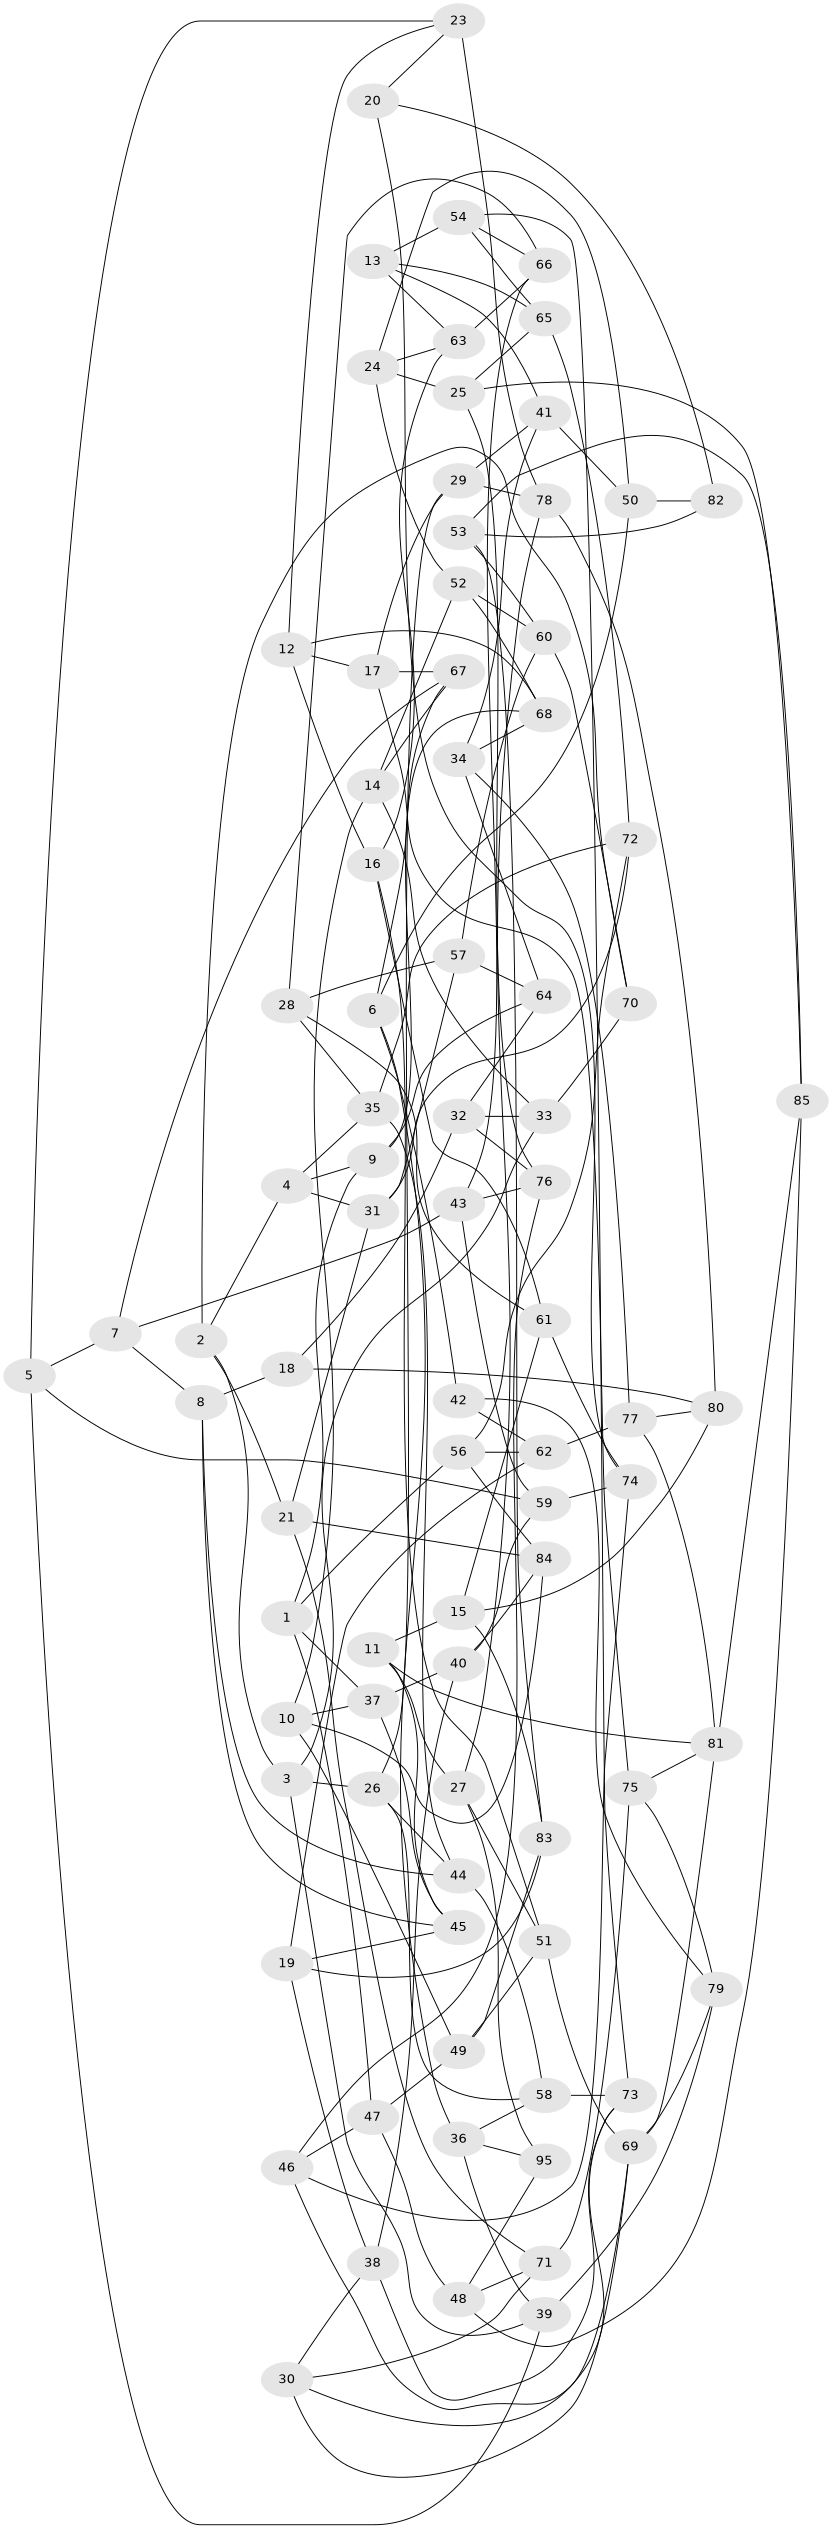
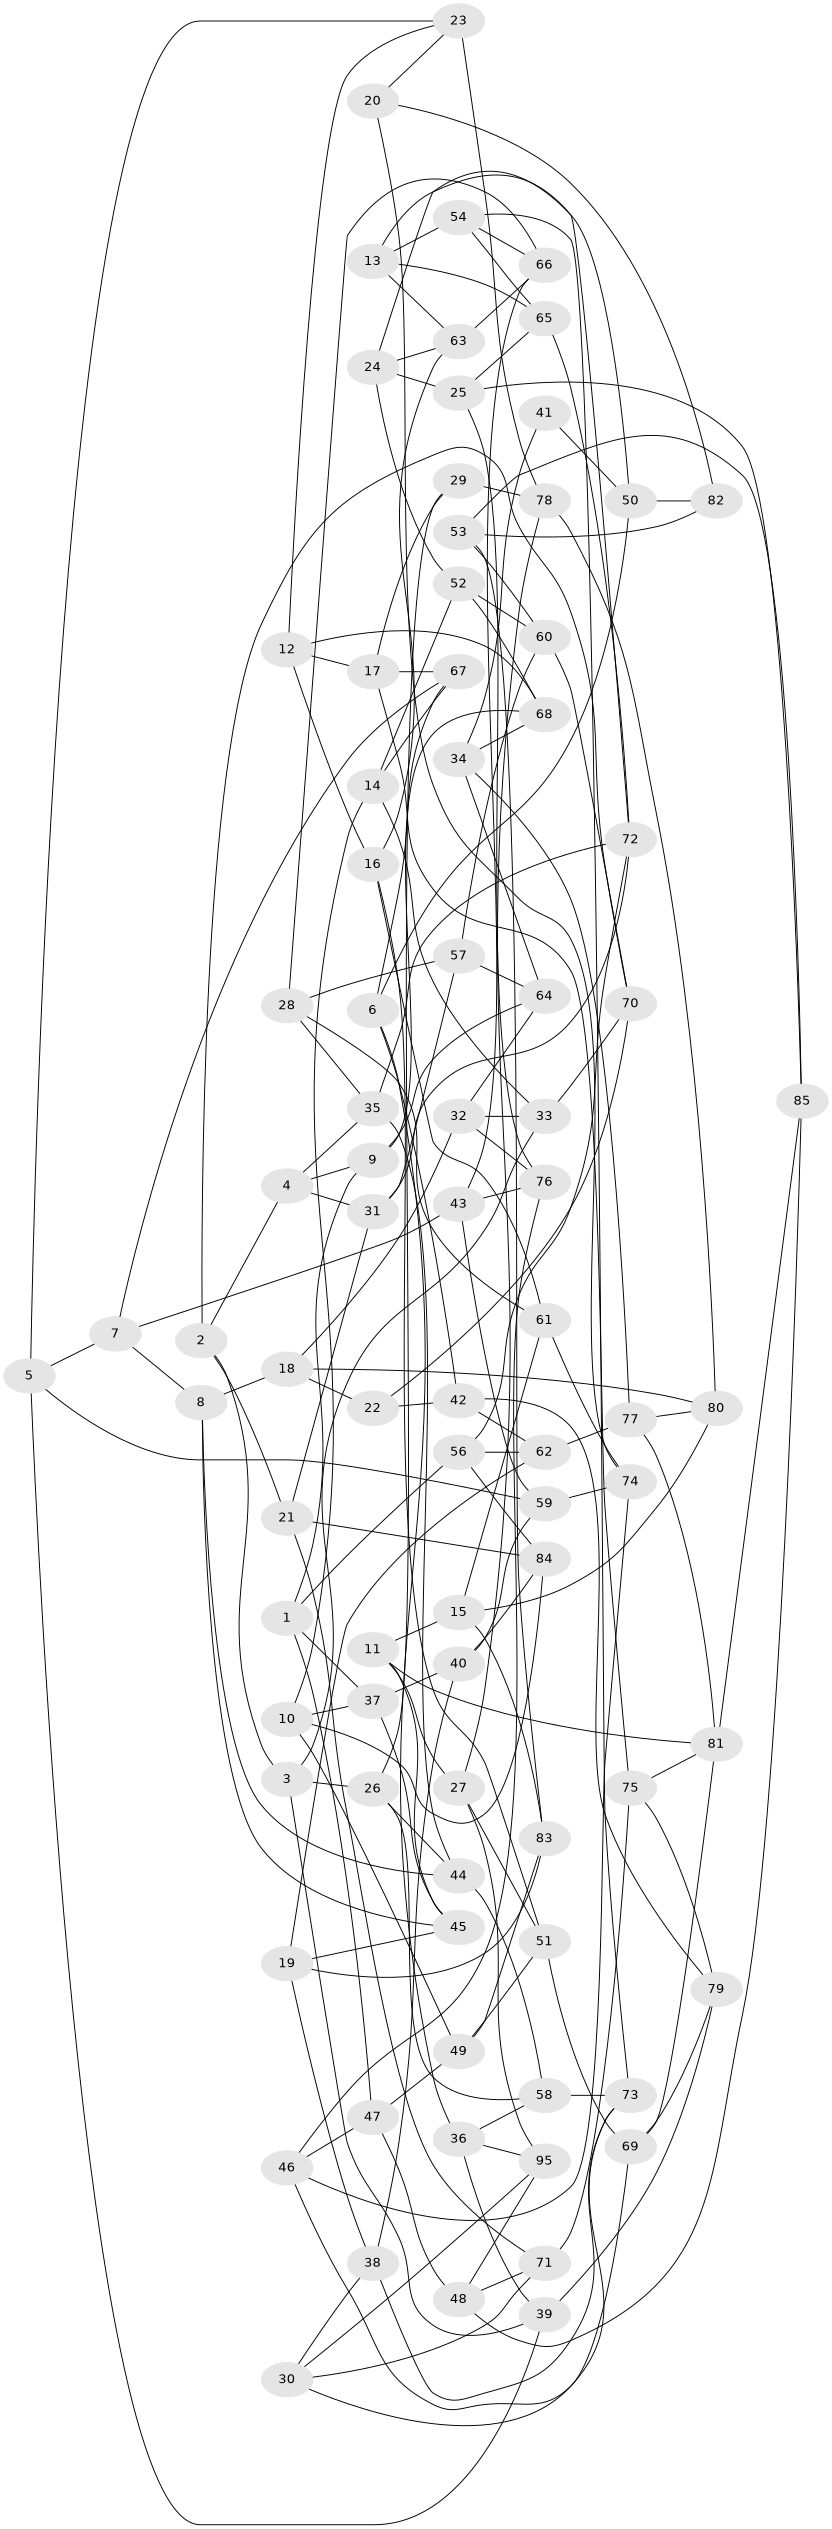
(479, 312) -> (593, 405)
(502, 447) -> none
none -> (373, 1408)
(540, 2433) -> (418, 2273)
